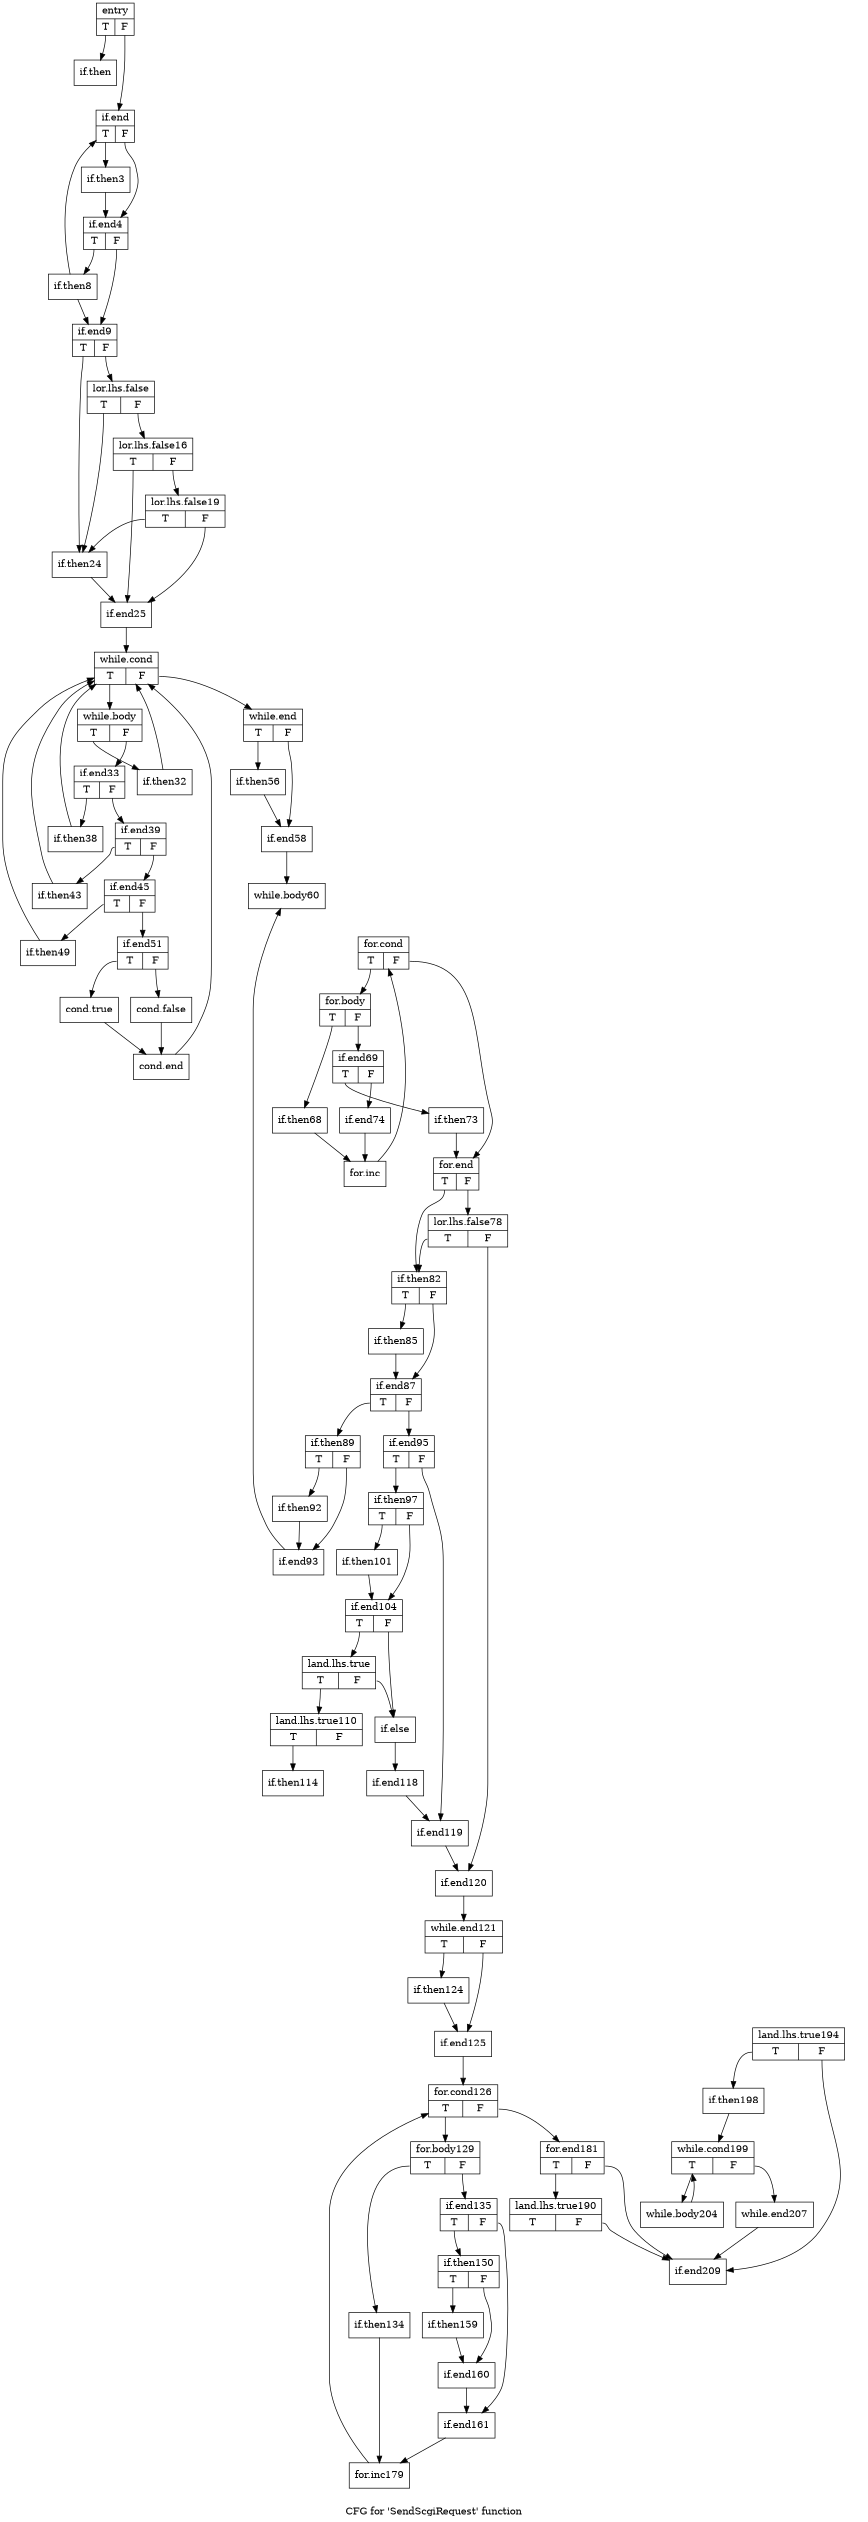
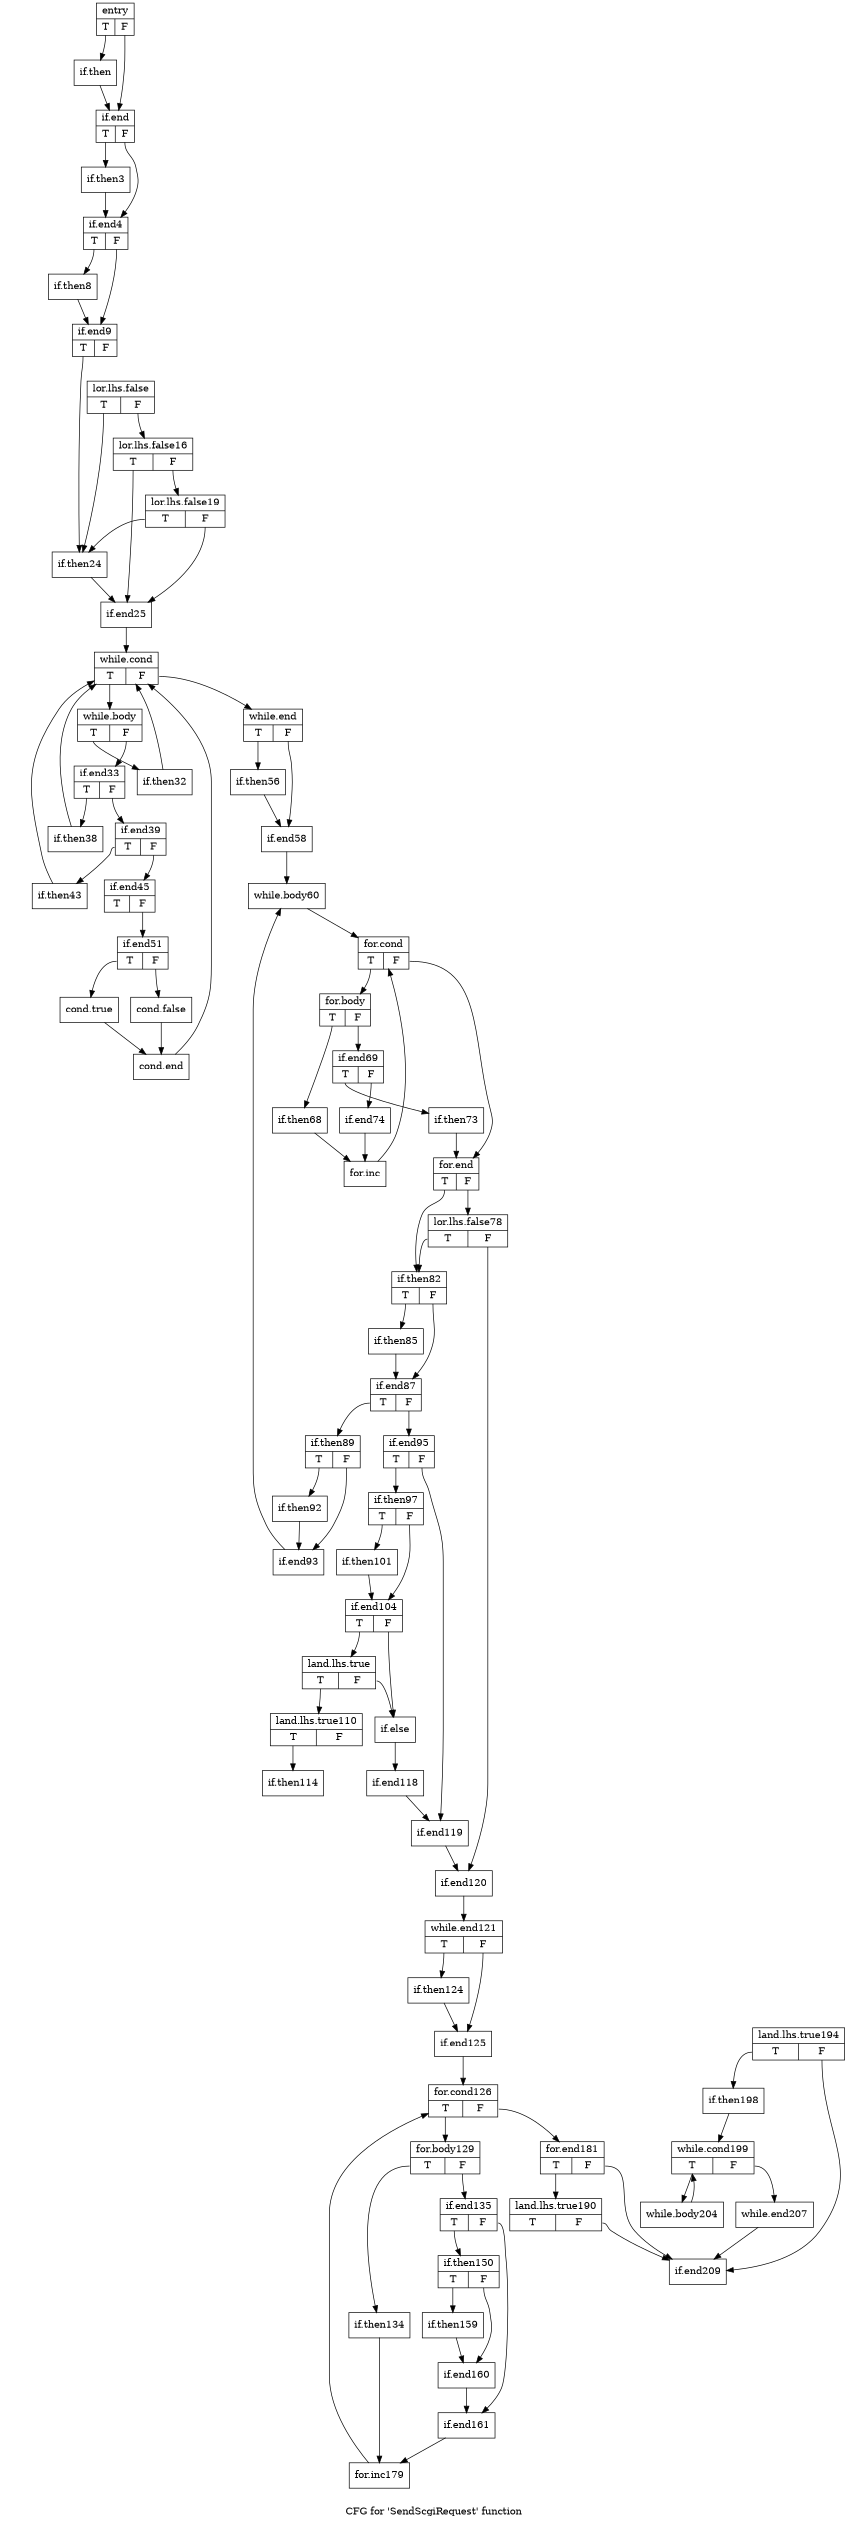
(66, 207) -> (103, 95)
(107, 366) -> none
none -> (330, 921)
(48, 953) -> none
